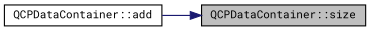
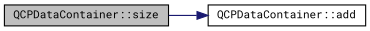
(176, 15) -> (183, 15)
